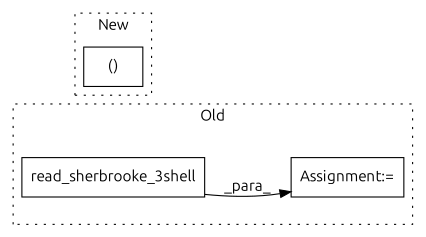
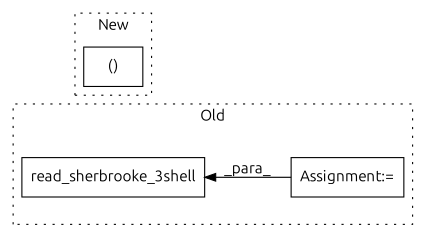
(242, 196) -> (253, 177)
